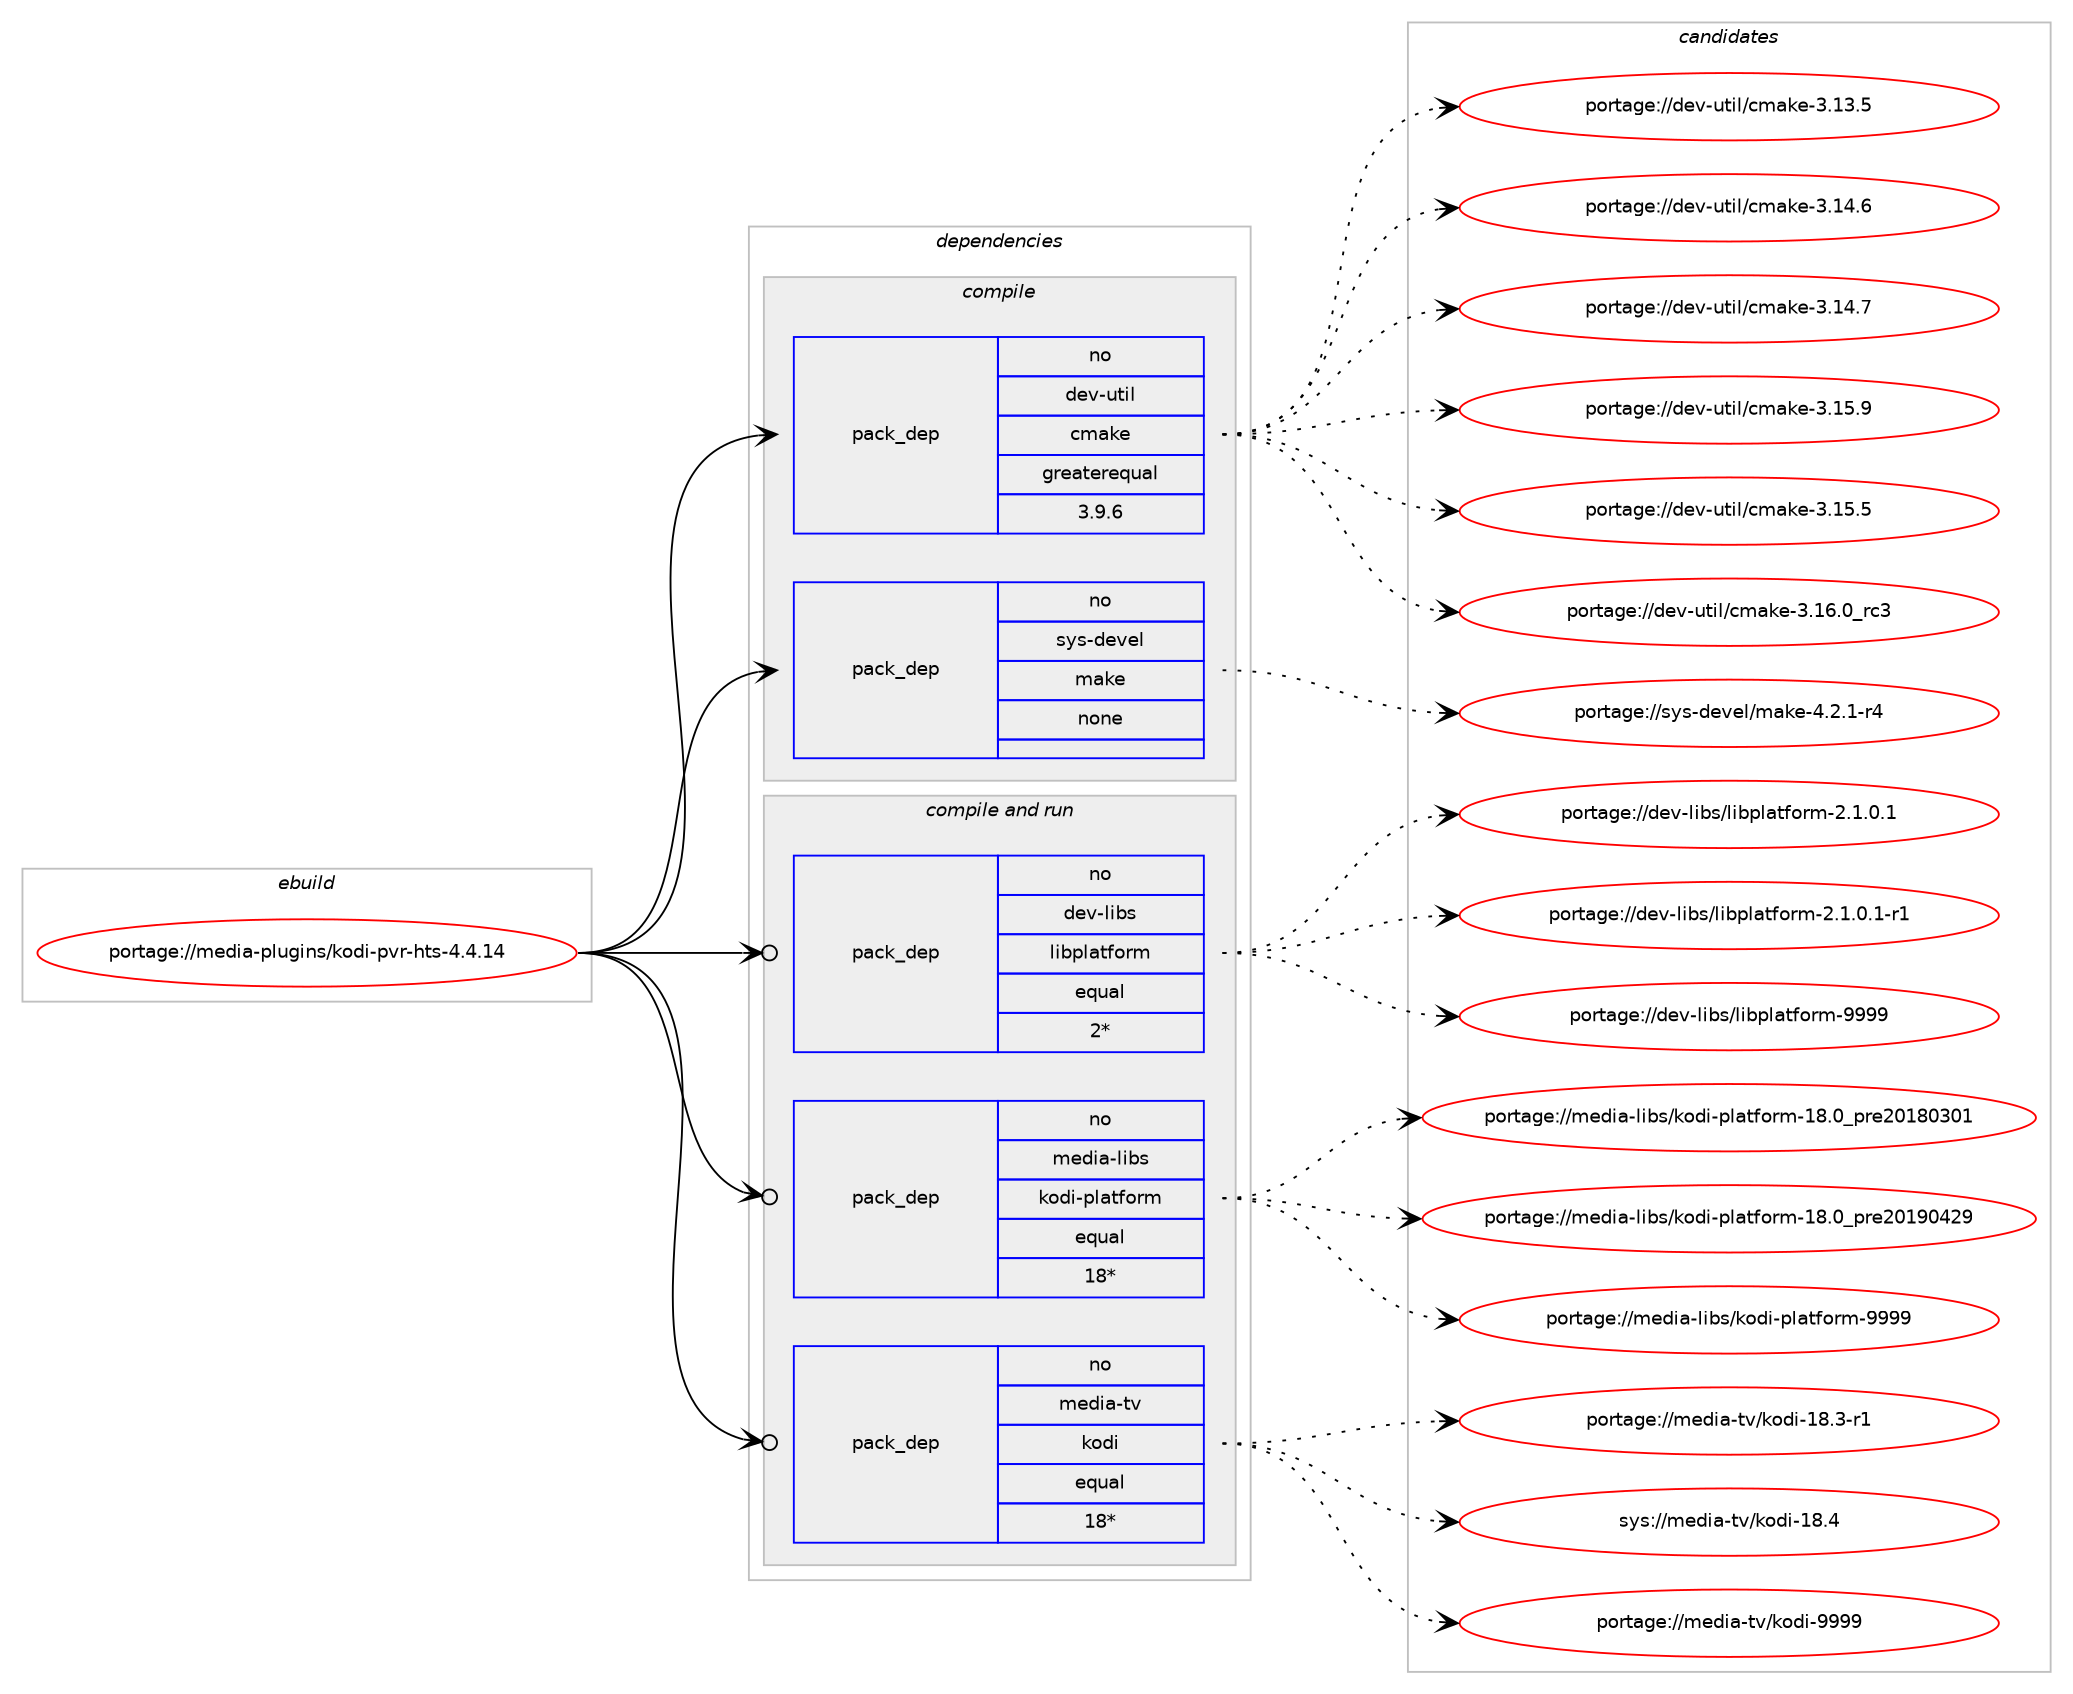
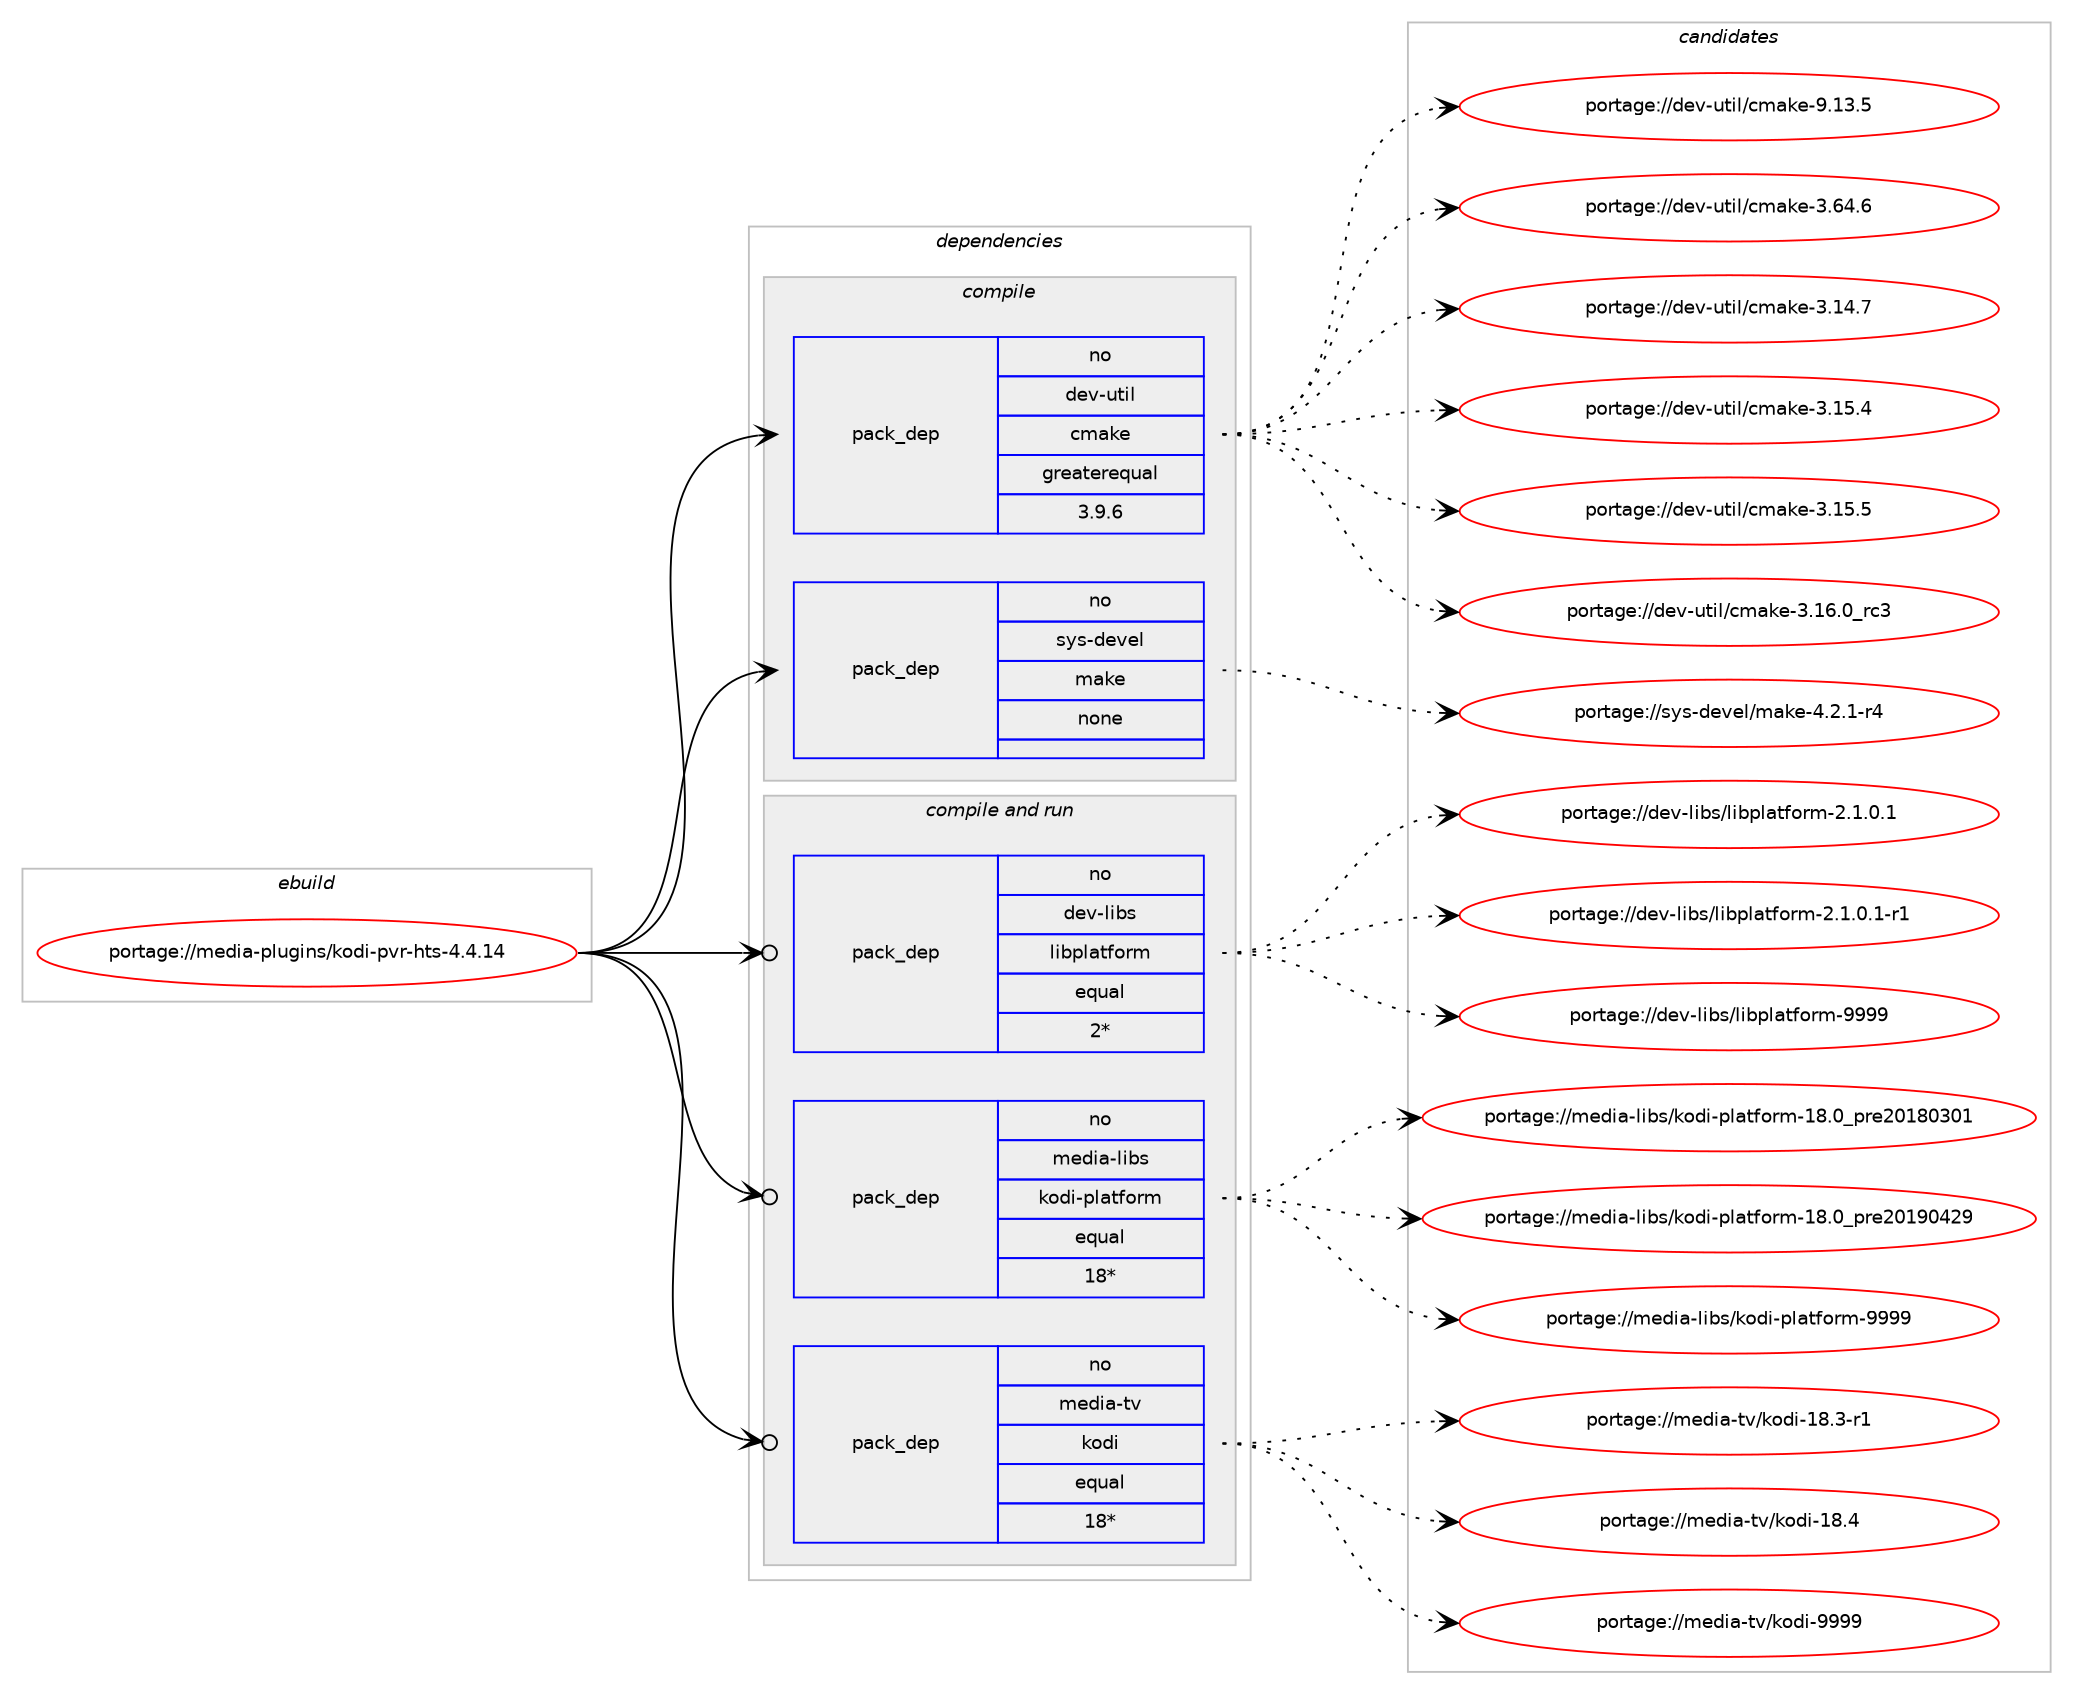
(1729, 107) -> (1729, 107)
(1729, 208) -> (1729, 208)
(1729, 410) -> (1729, 410)
(1729, 1522) -> (1729, 1522)
